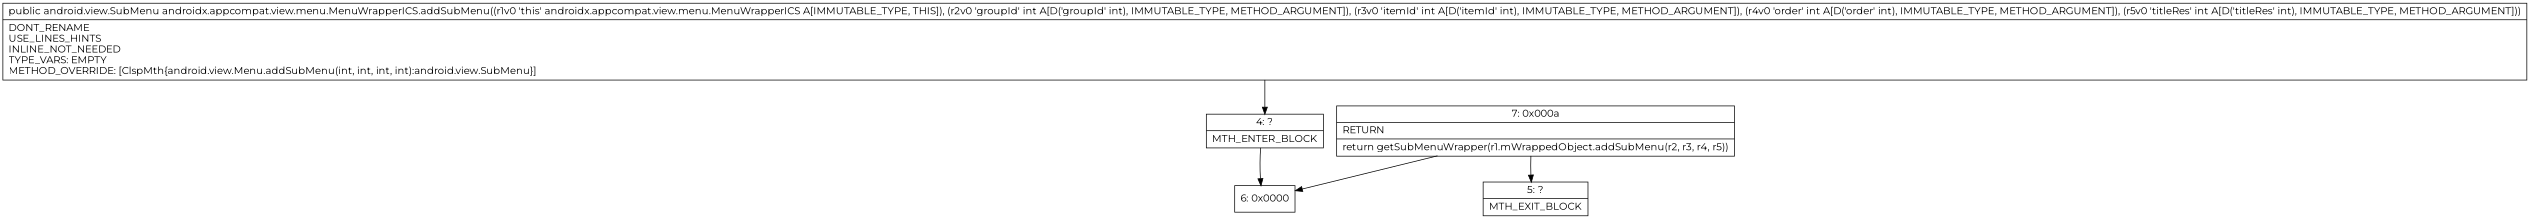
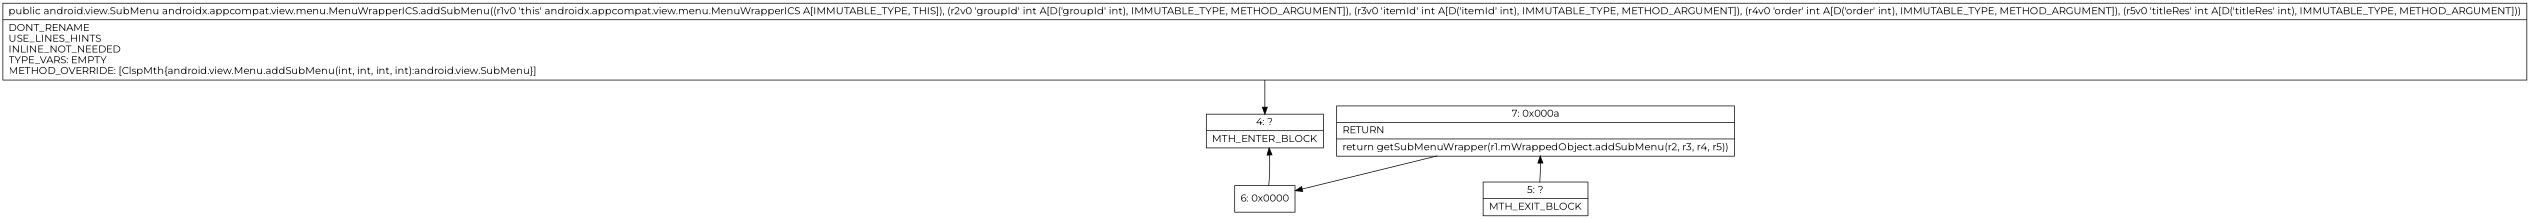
(1260, 163) -> (1270, 170)
(1531, 165) -> (1540, 173)
